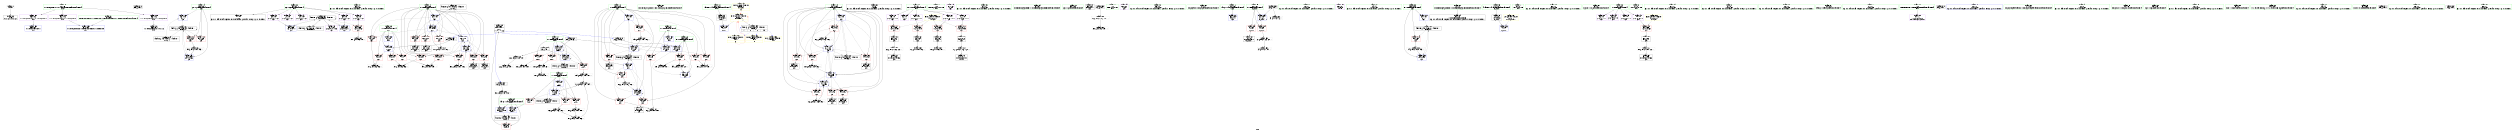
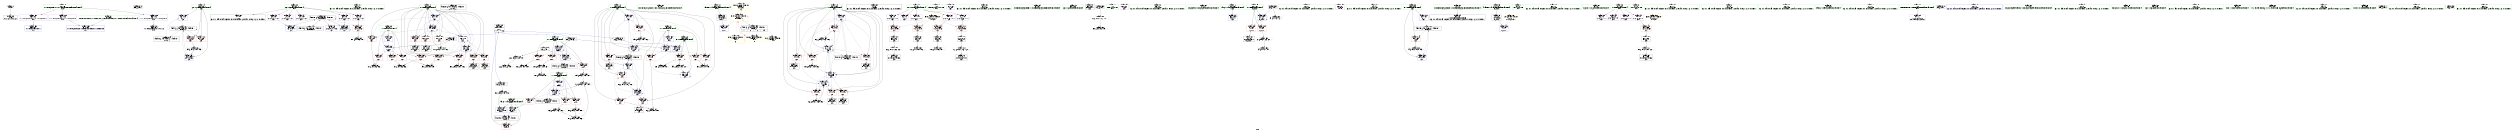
(962, 59) -> (962, 59)
